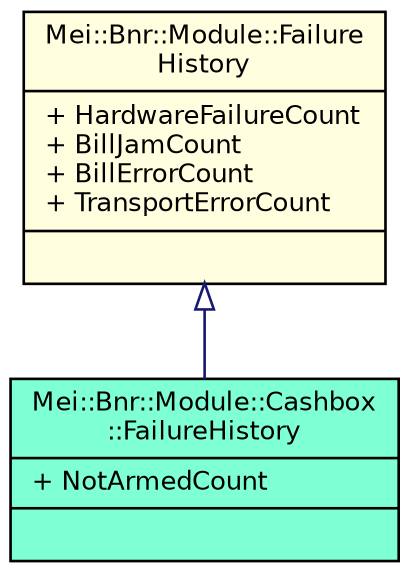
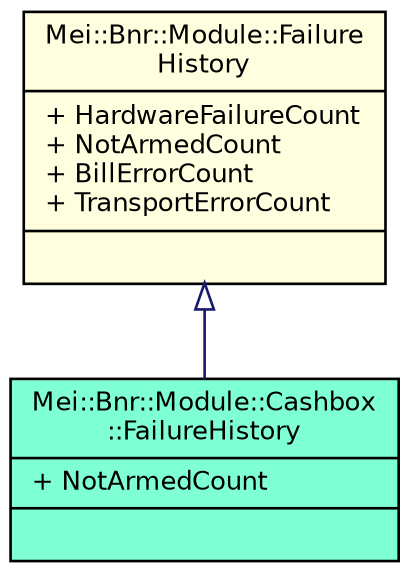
(144, 145) -> (164, 145)
